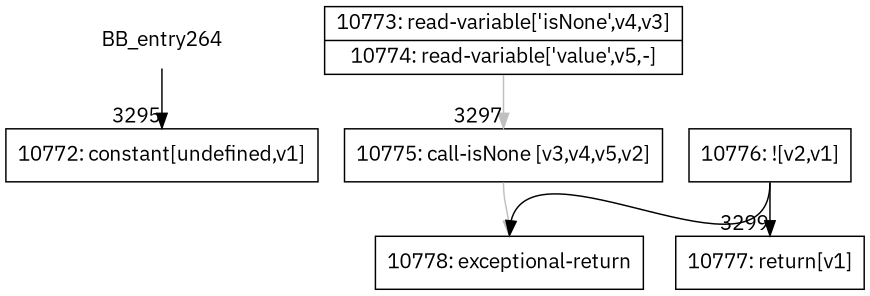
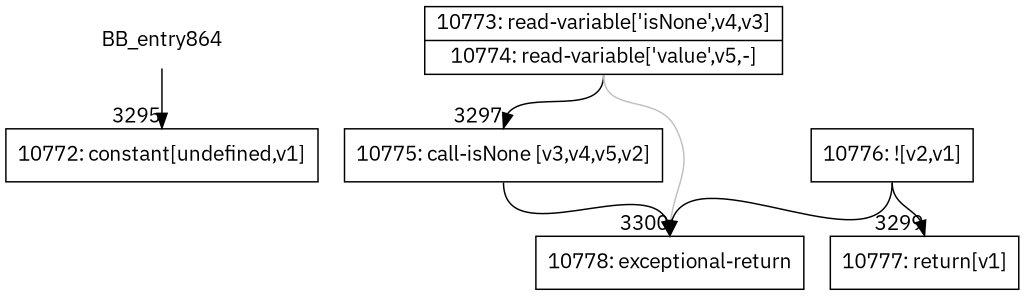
(162, 40) -> (162, 40)
(504, 94) -> (561, 101)
none -> (675, 128)
(505, 202) -> (579, 210)
